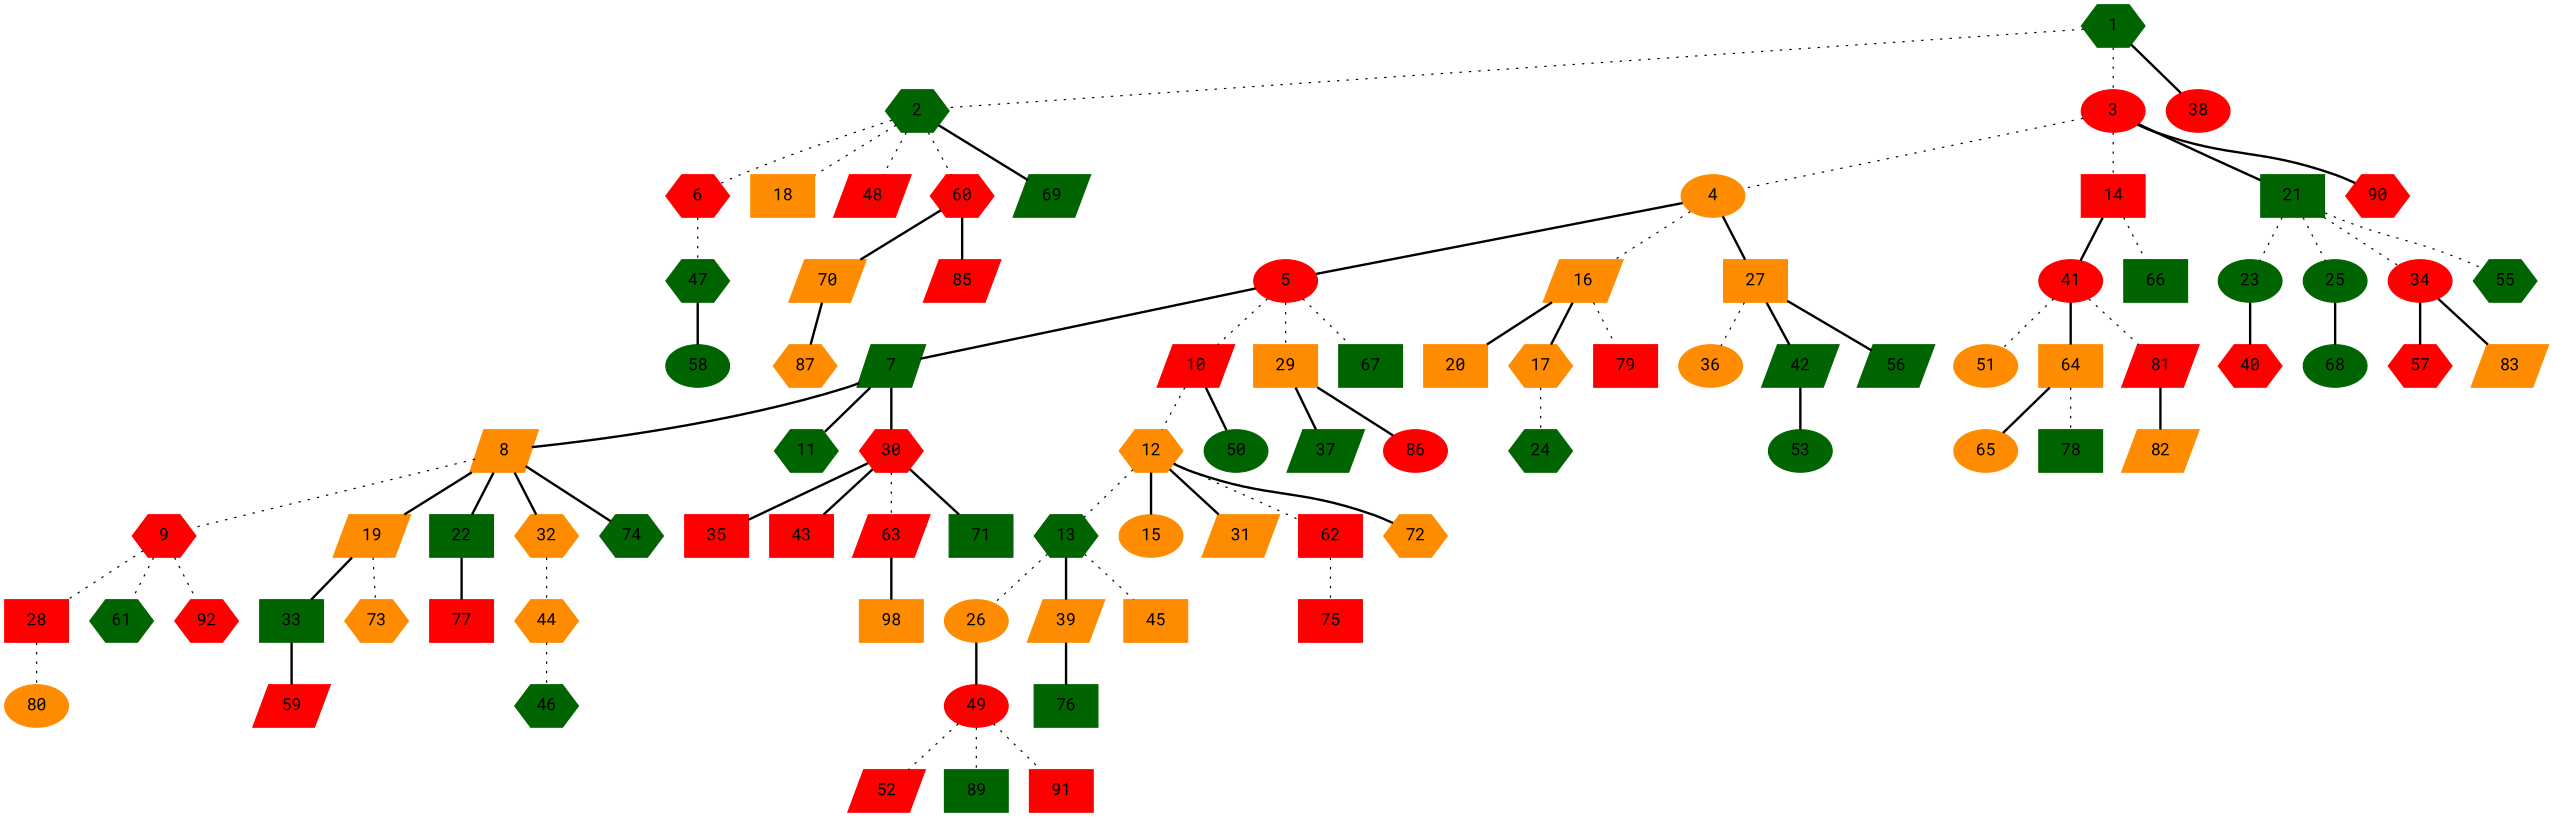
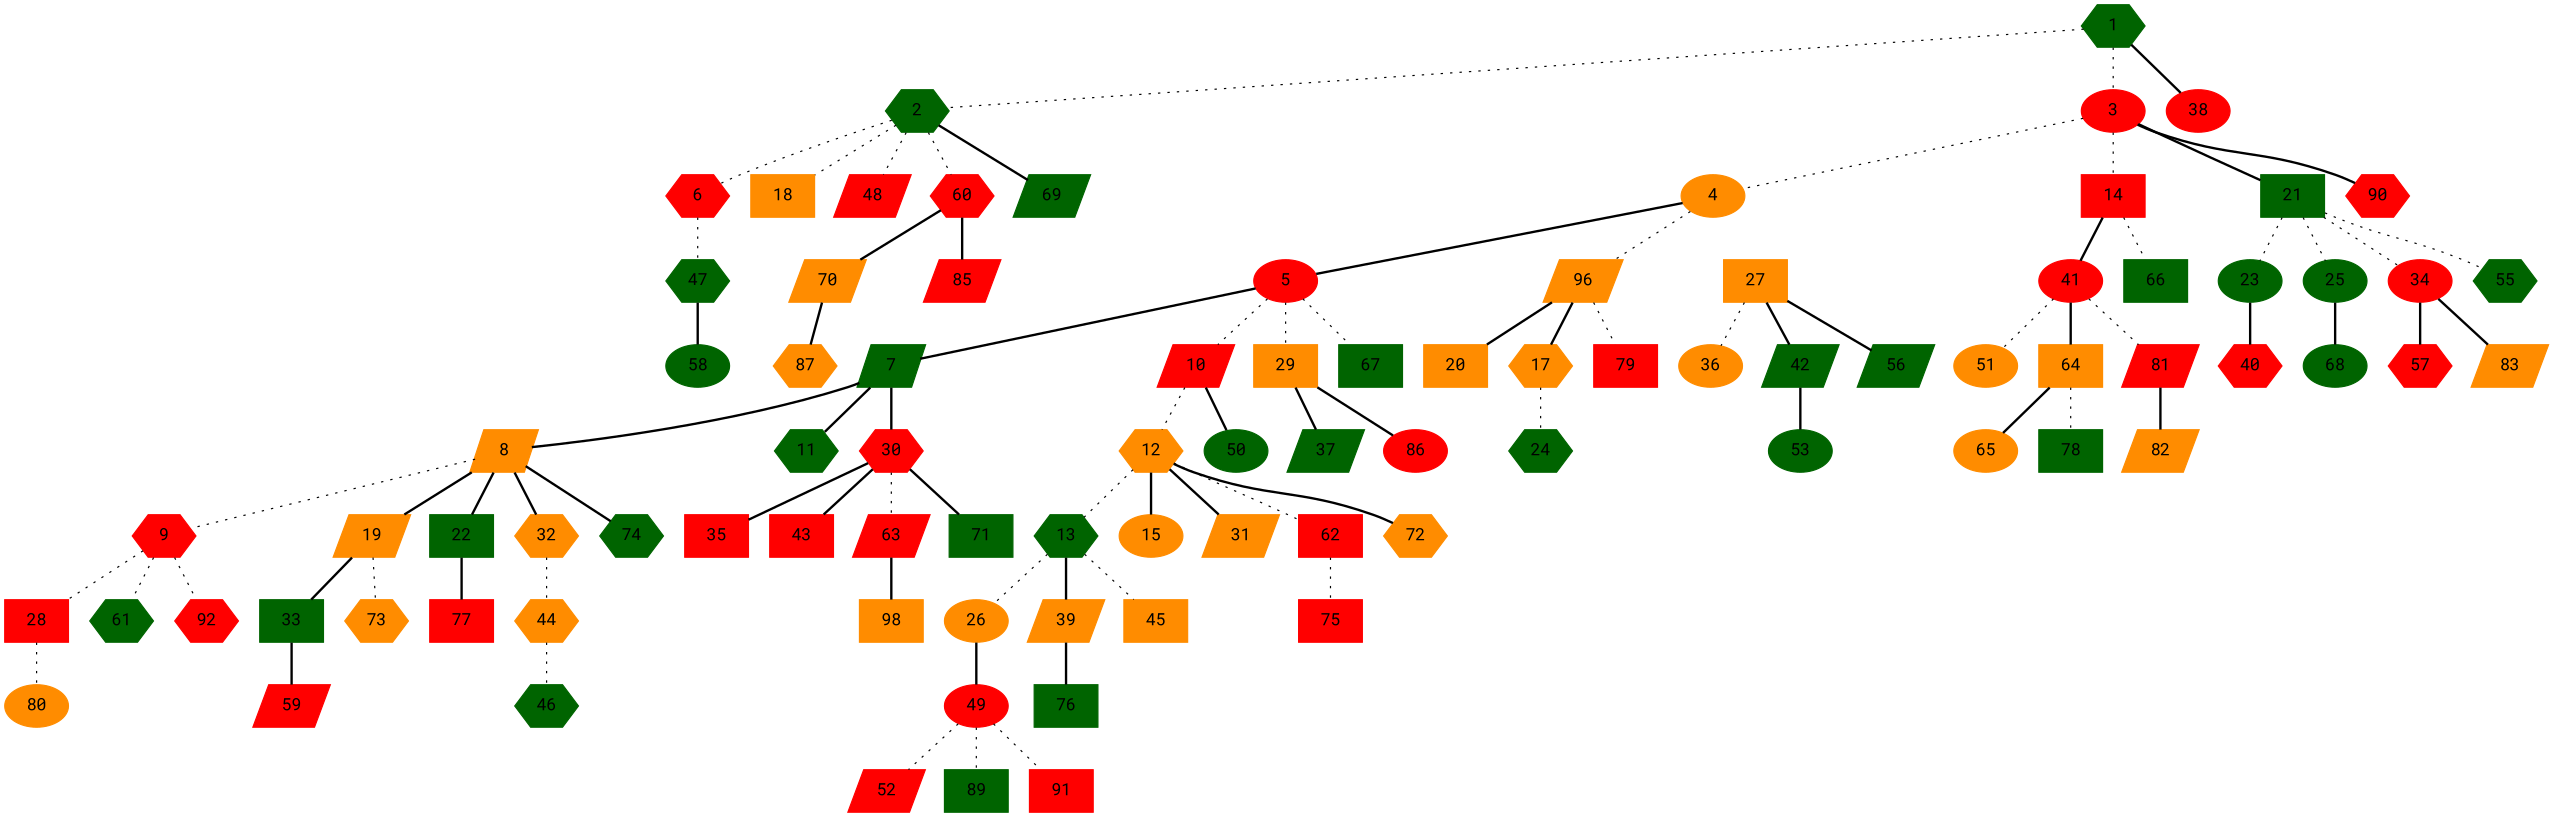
(1734, 238) -> none
(1583, 281) -> (1583, 281)
